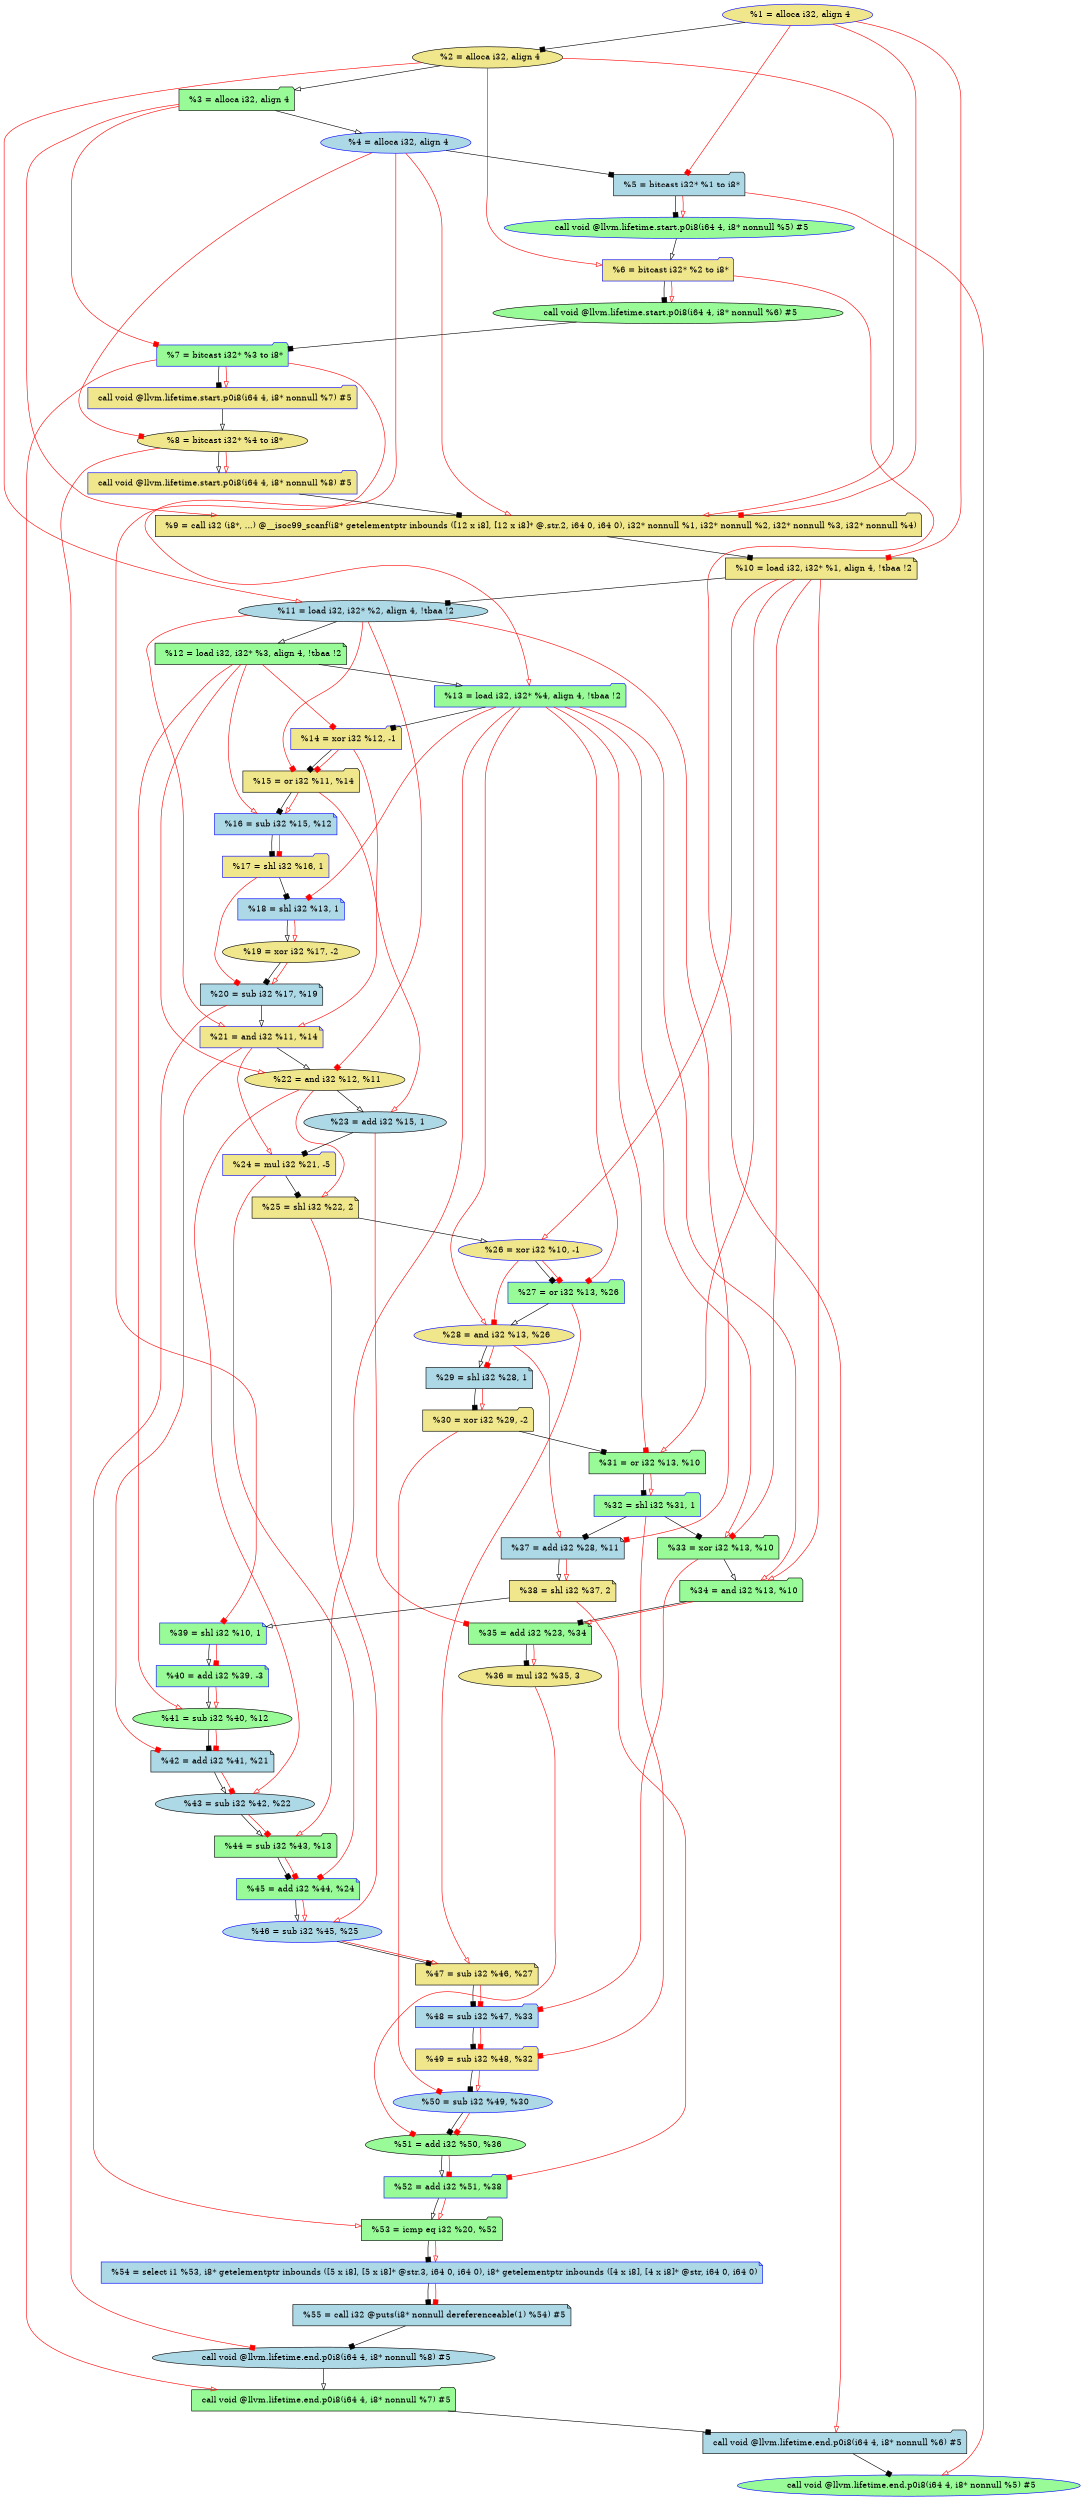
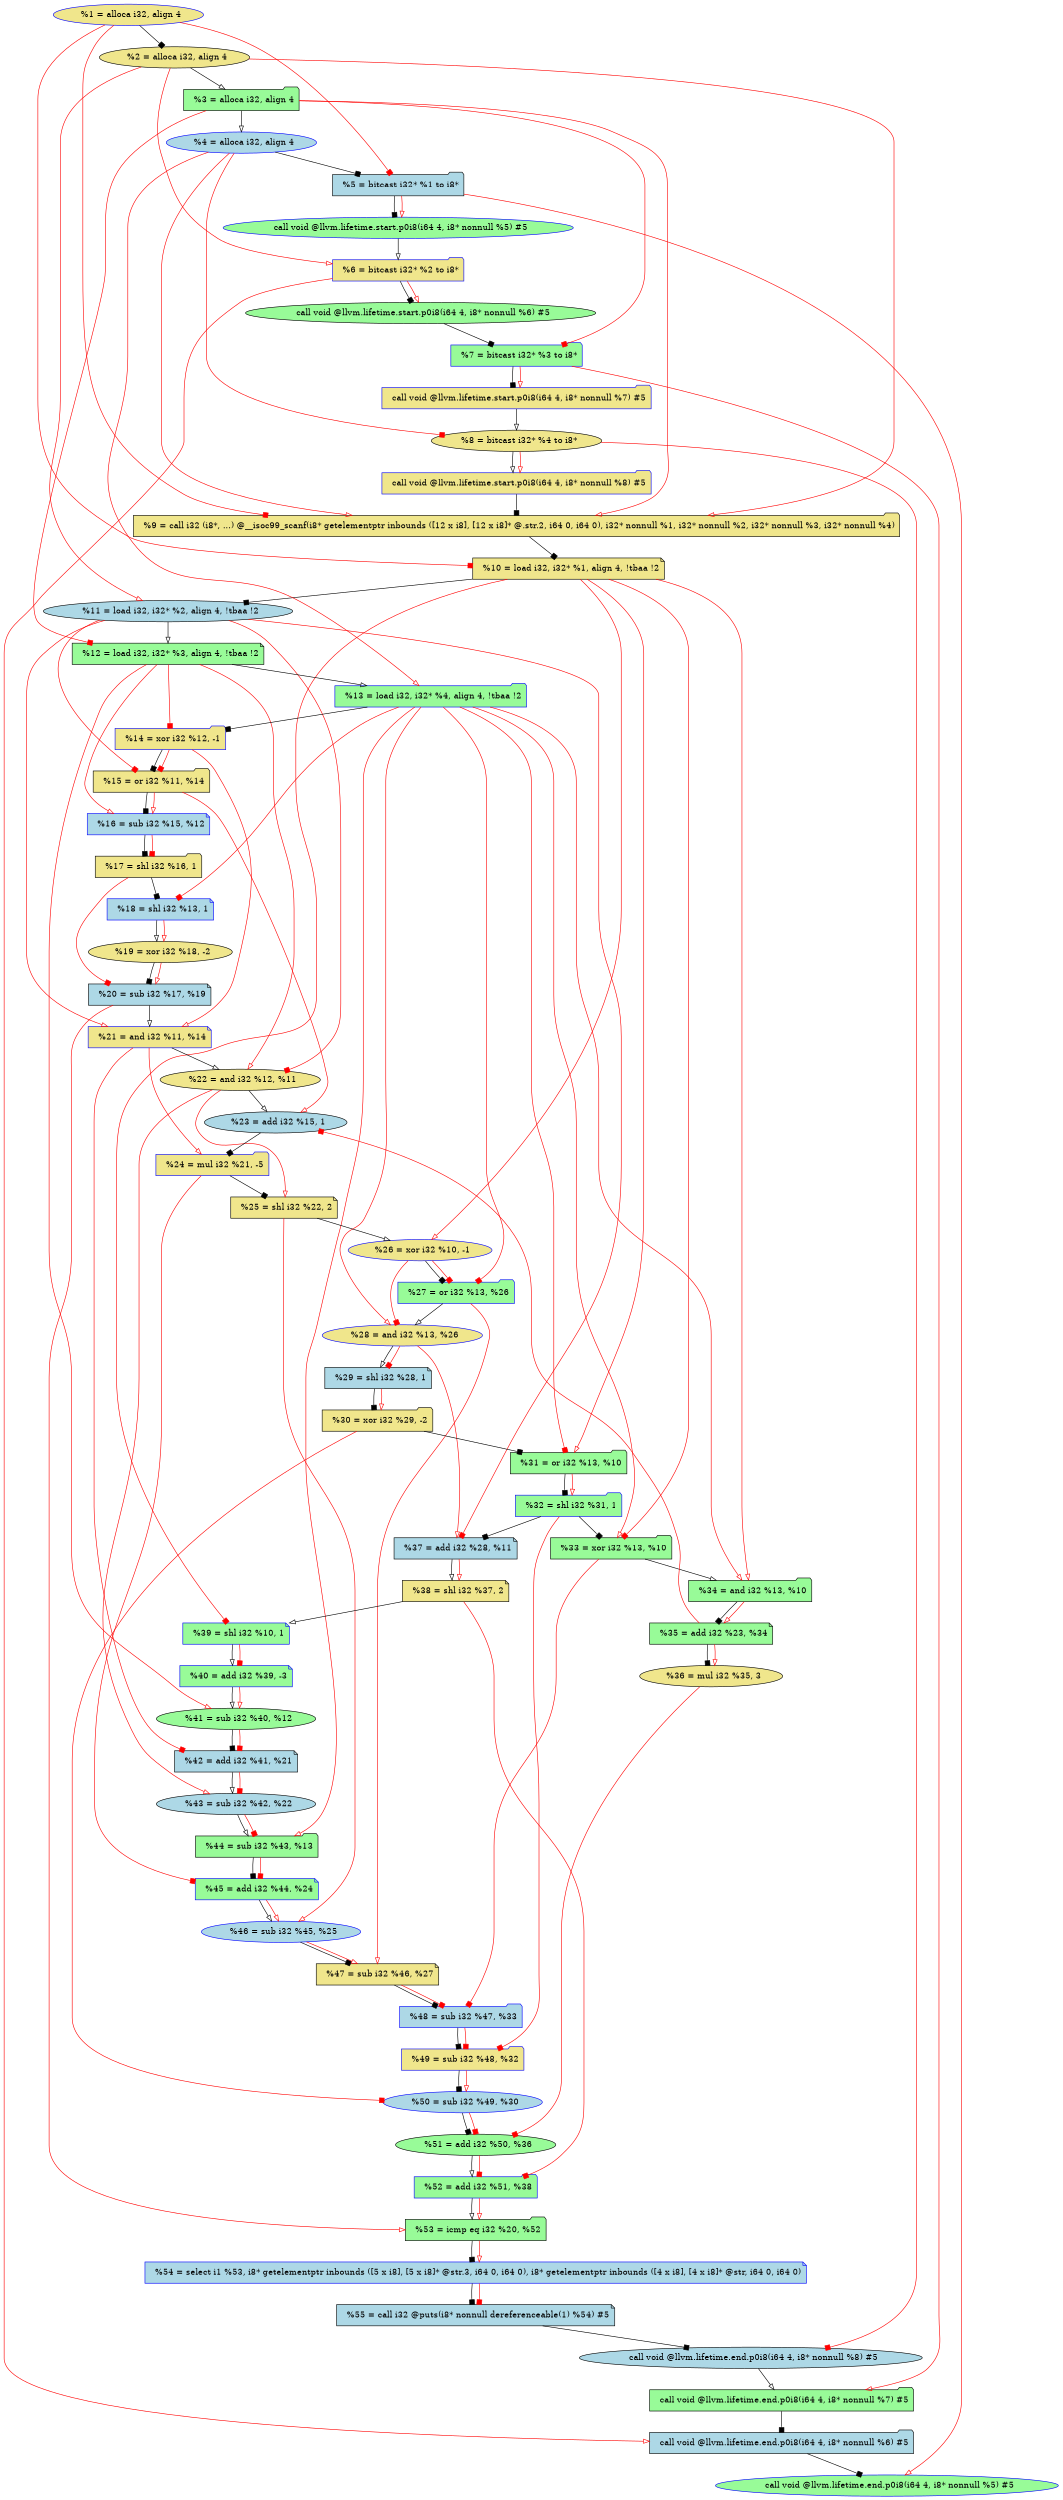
none -> (83, 369)
(276, 867) -> (149, 867)
(116, 894) -> (223, 1046)
(291, 952) -> (160, 952)
(376, 1402) -> (533, 1349)
